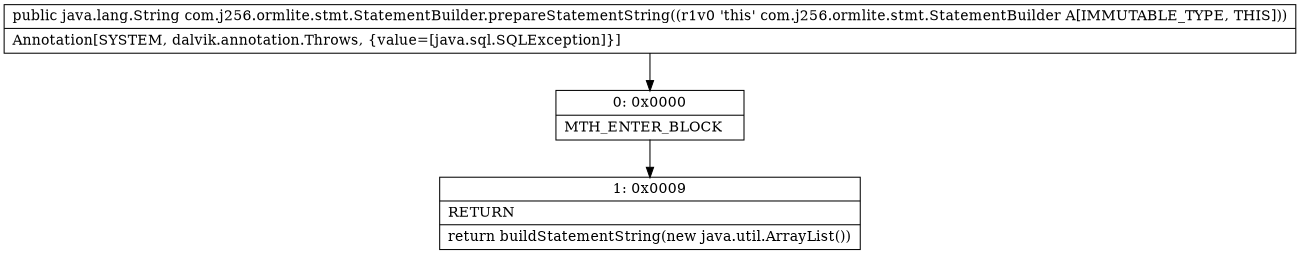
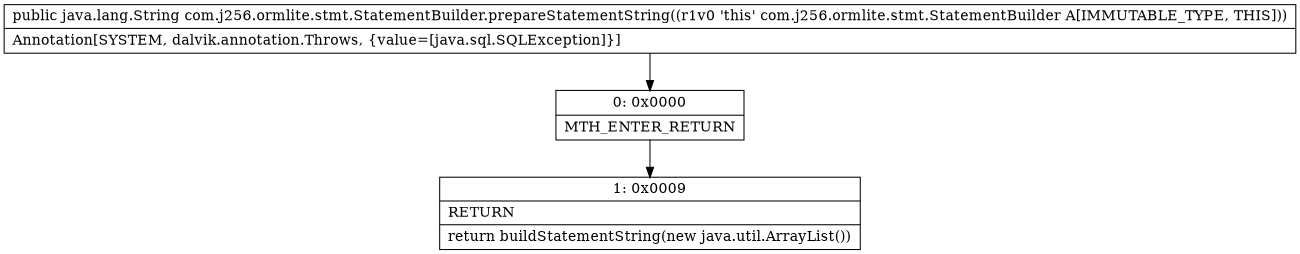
(644, 127) -> (650, 127)
